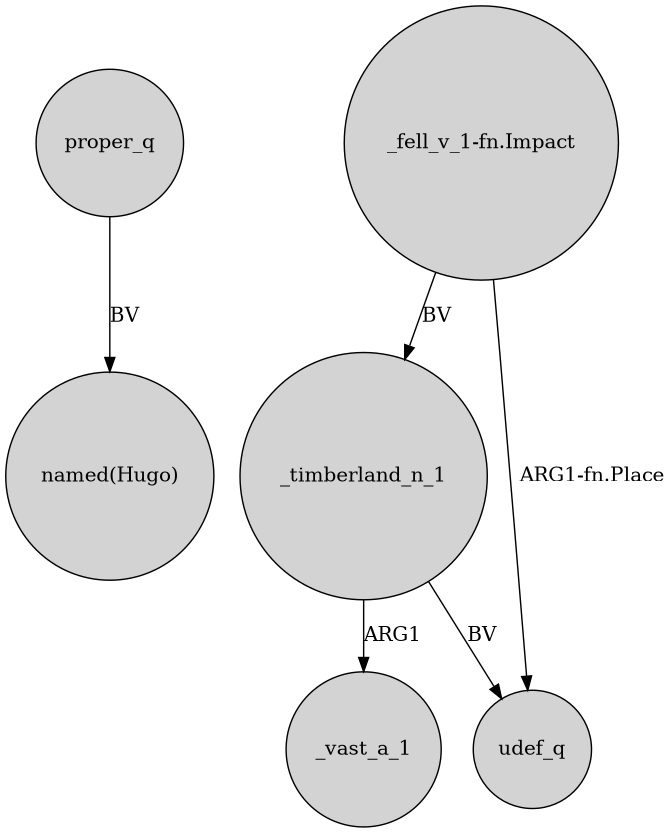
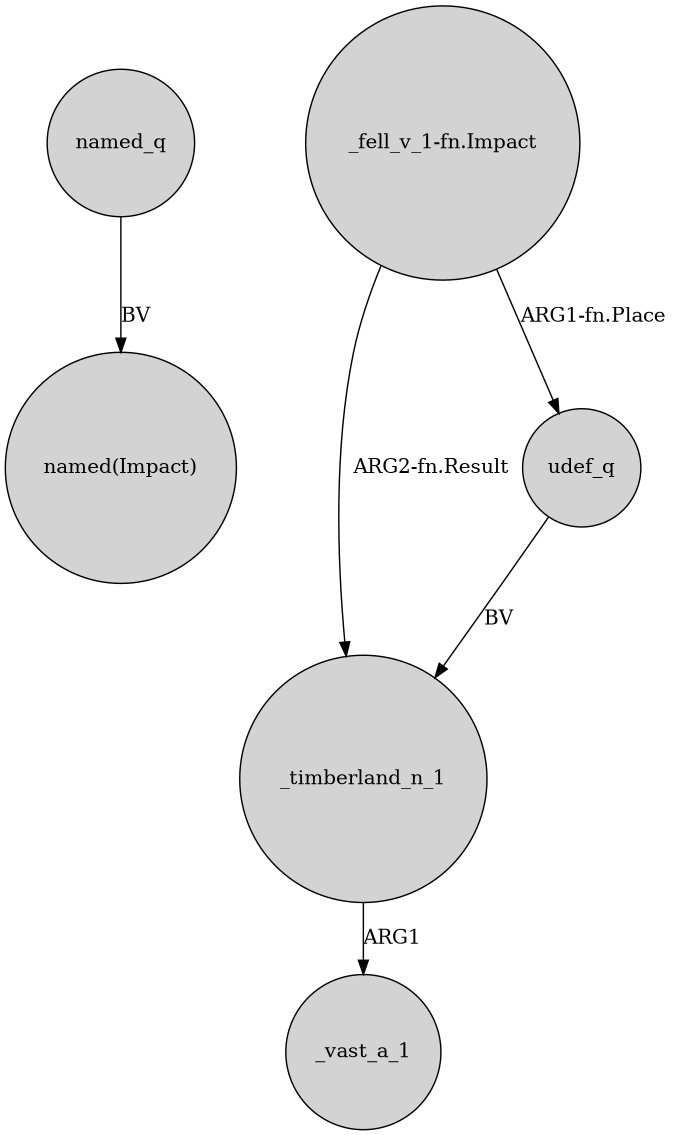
(110, 143) -> (121, 143)
(437, 316) -> (431, 468)
(110, 476) -> (121, 468)
(461, 634) -> (496, 592)
